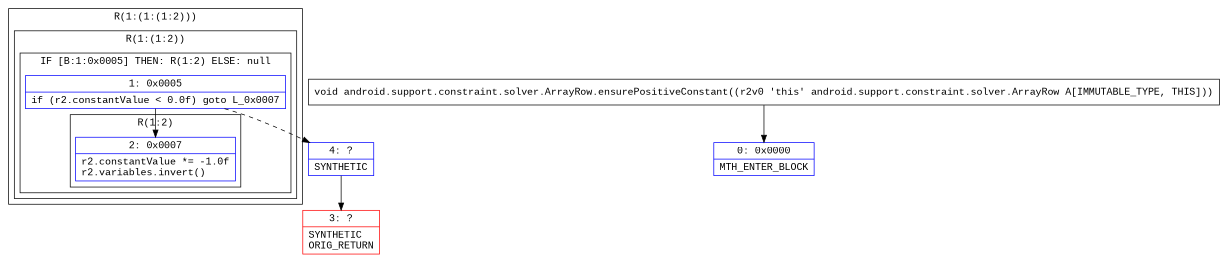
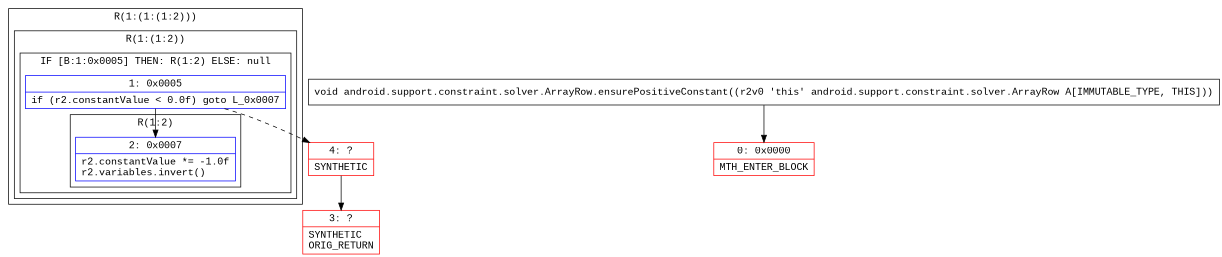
(341, 159) -> (341, 159)
(764, 159) -> (764, 159)
